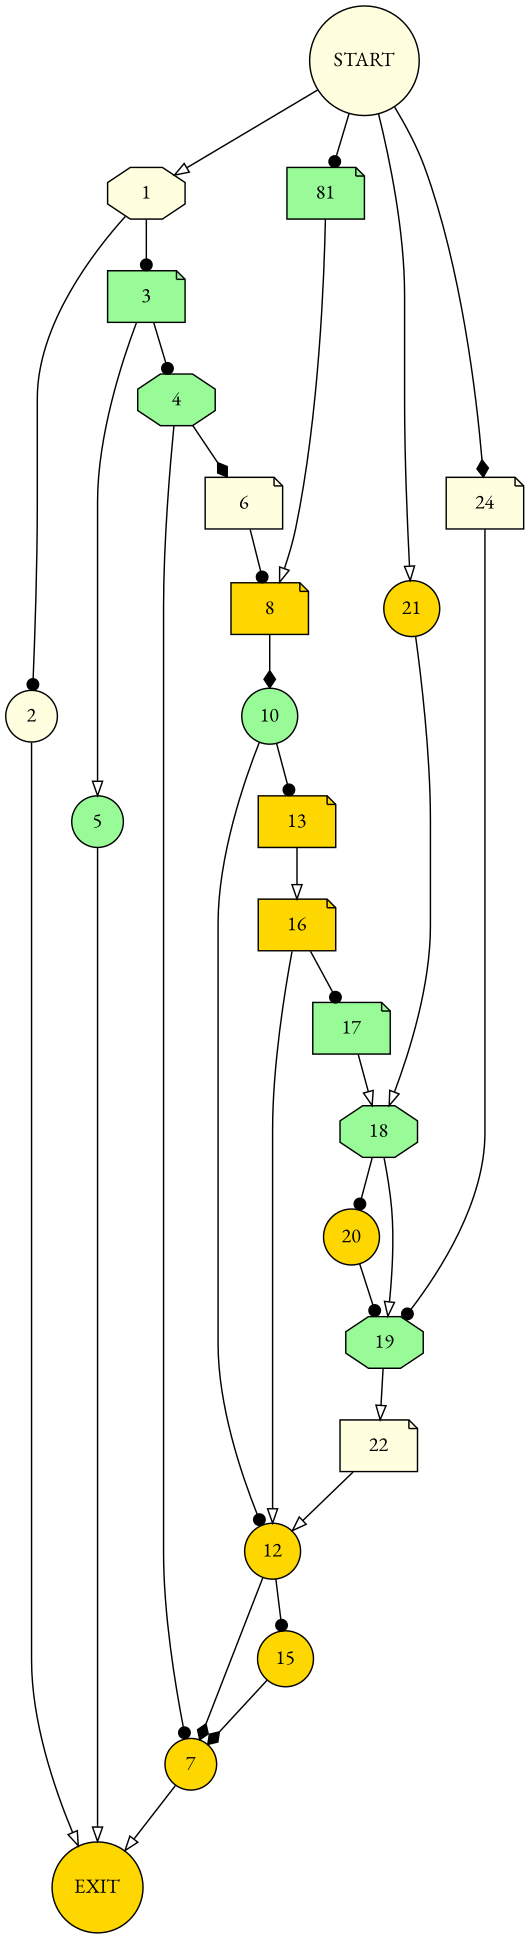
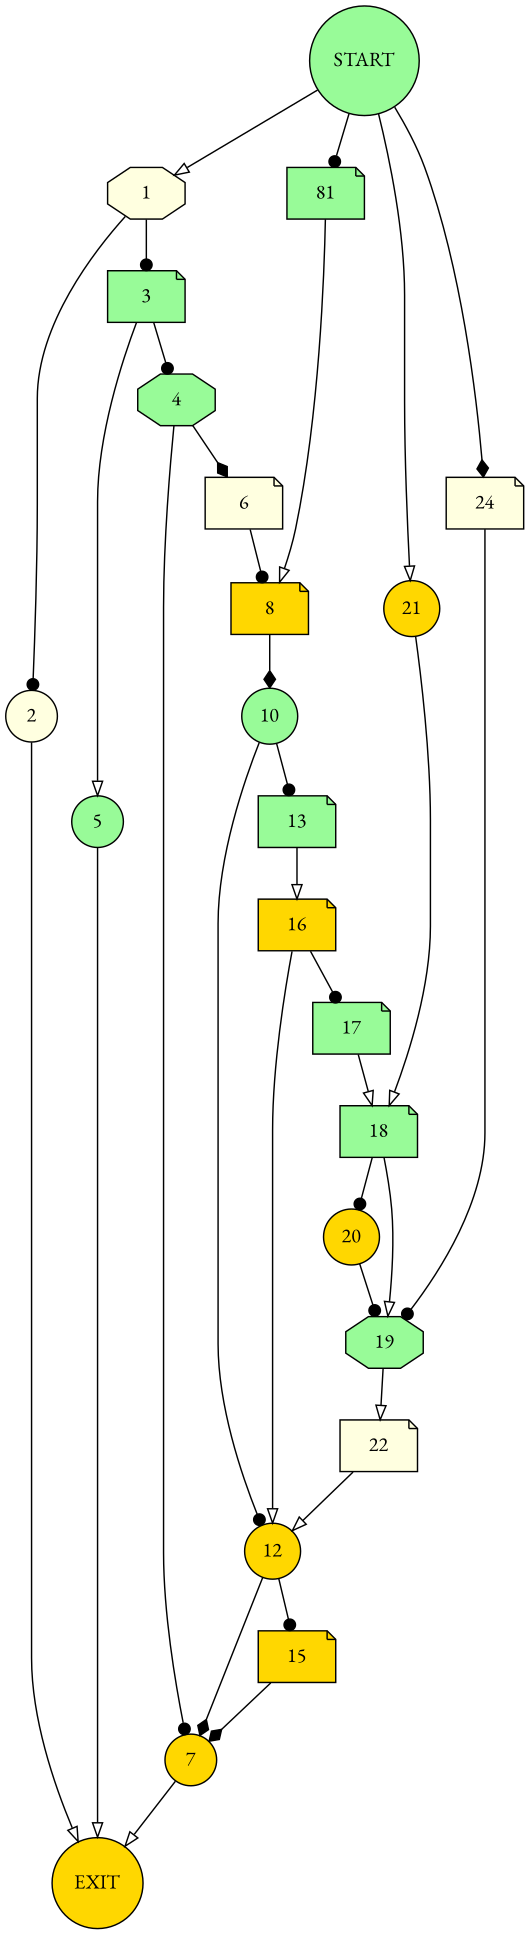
(364, 61) -> (364, 61)
(297, 822) -> (297, 822)
(379, 1132) -> (379, 1132)
(286, 1659) -> (297, 1657)
